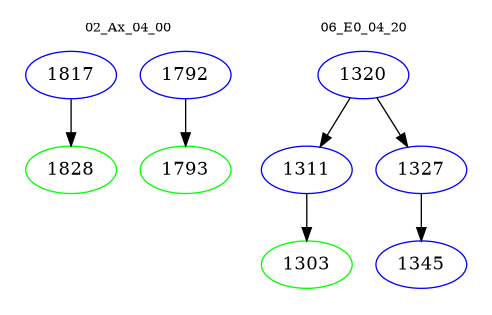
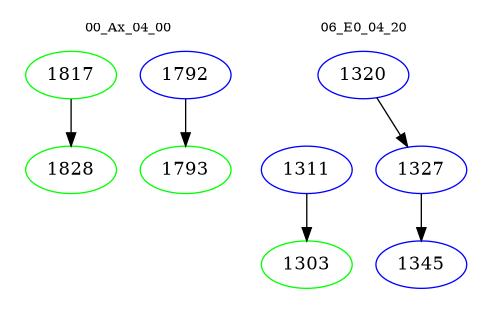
(128, 28) -> (128, 28)
(71, 75) -> (71, 75)
(339, 116) -> none
